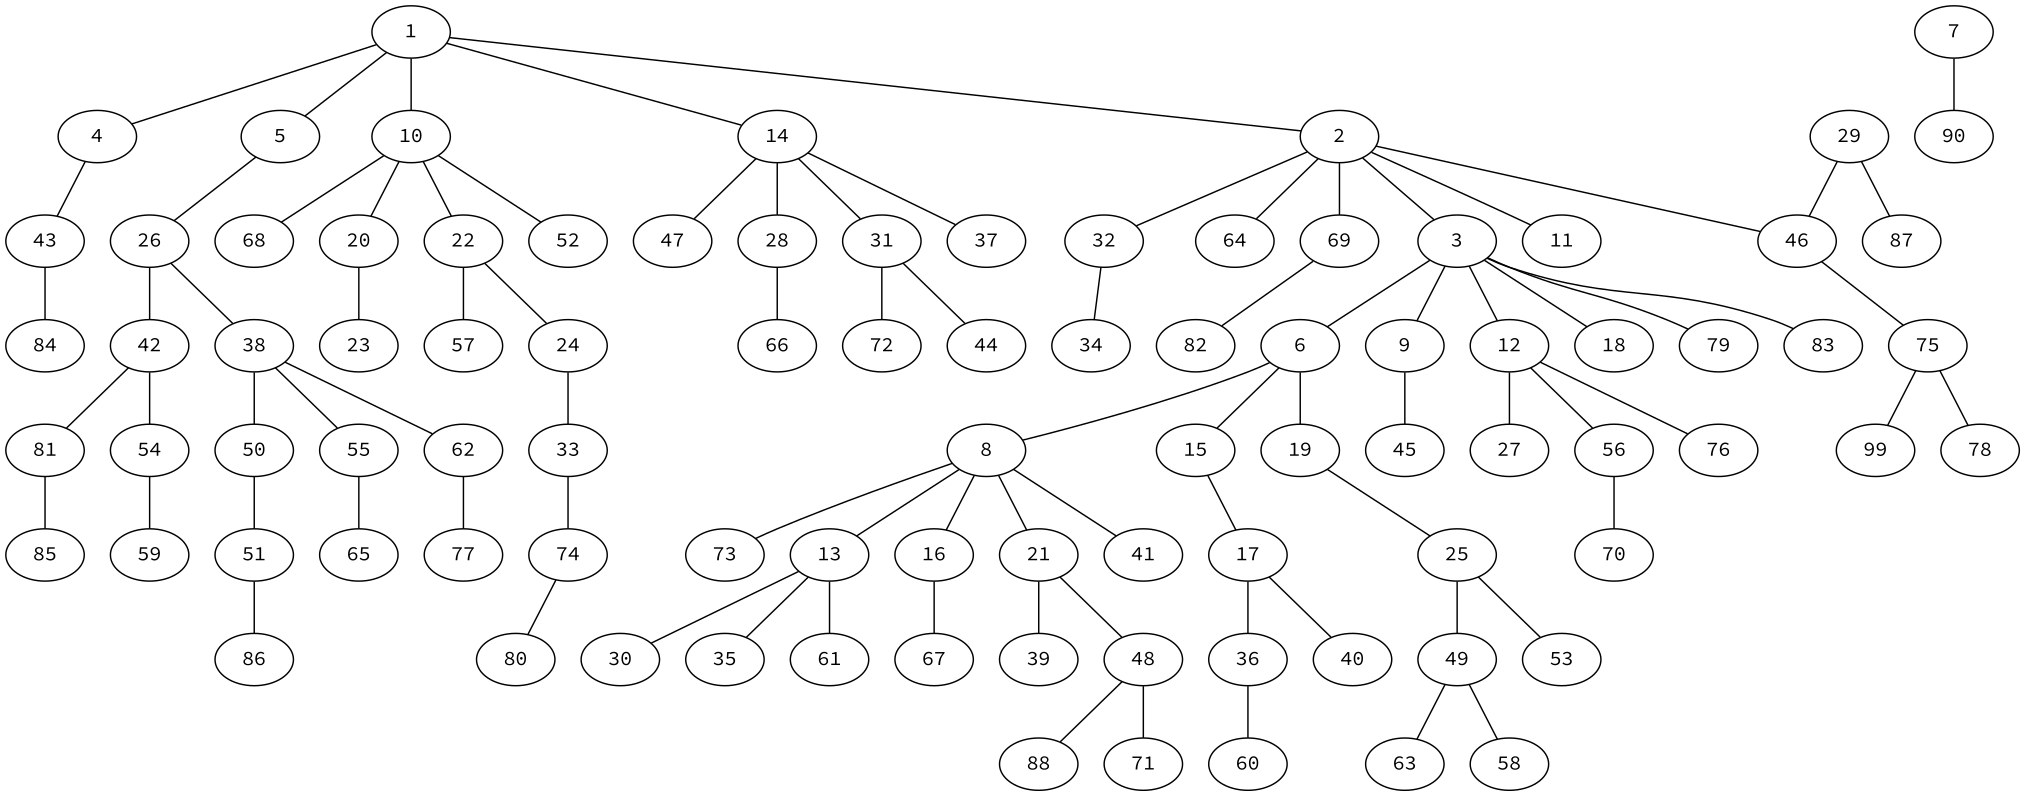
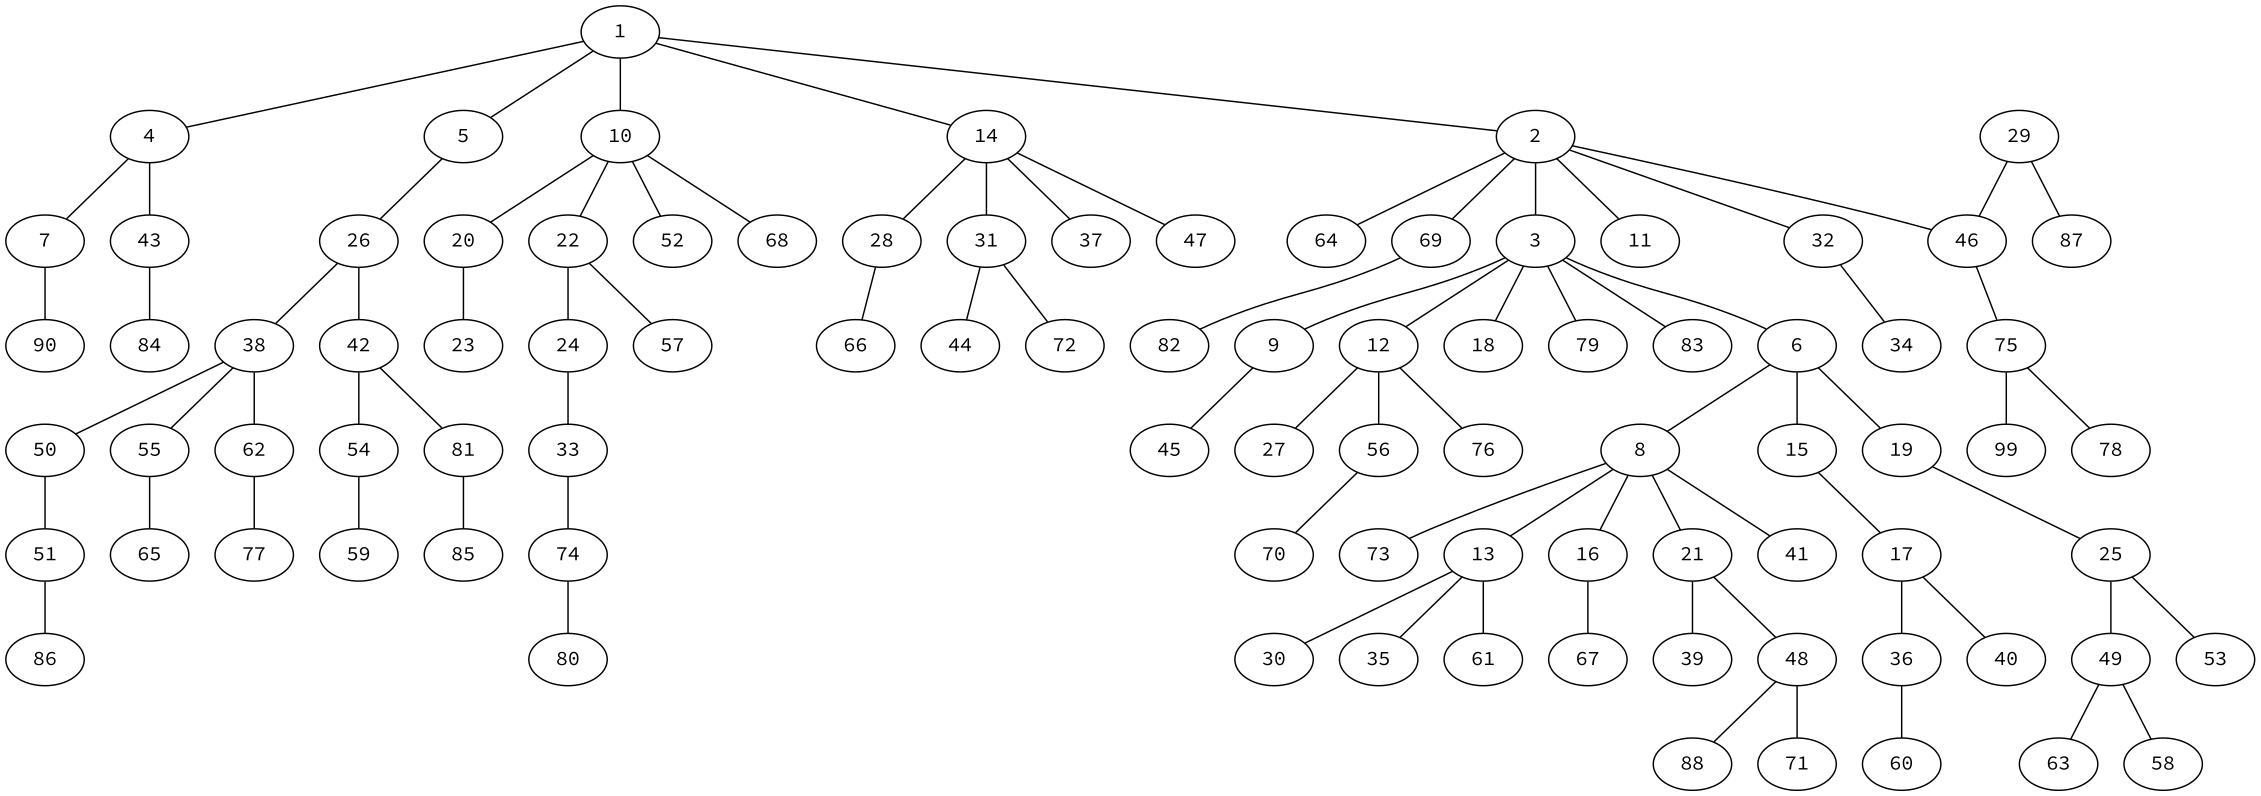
none -> (97, 189)
